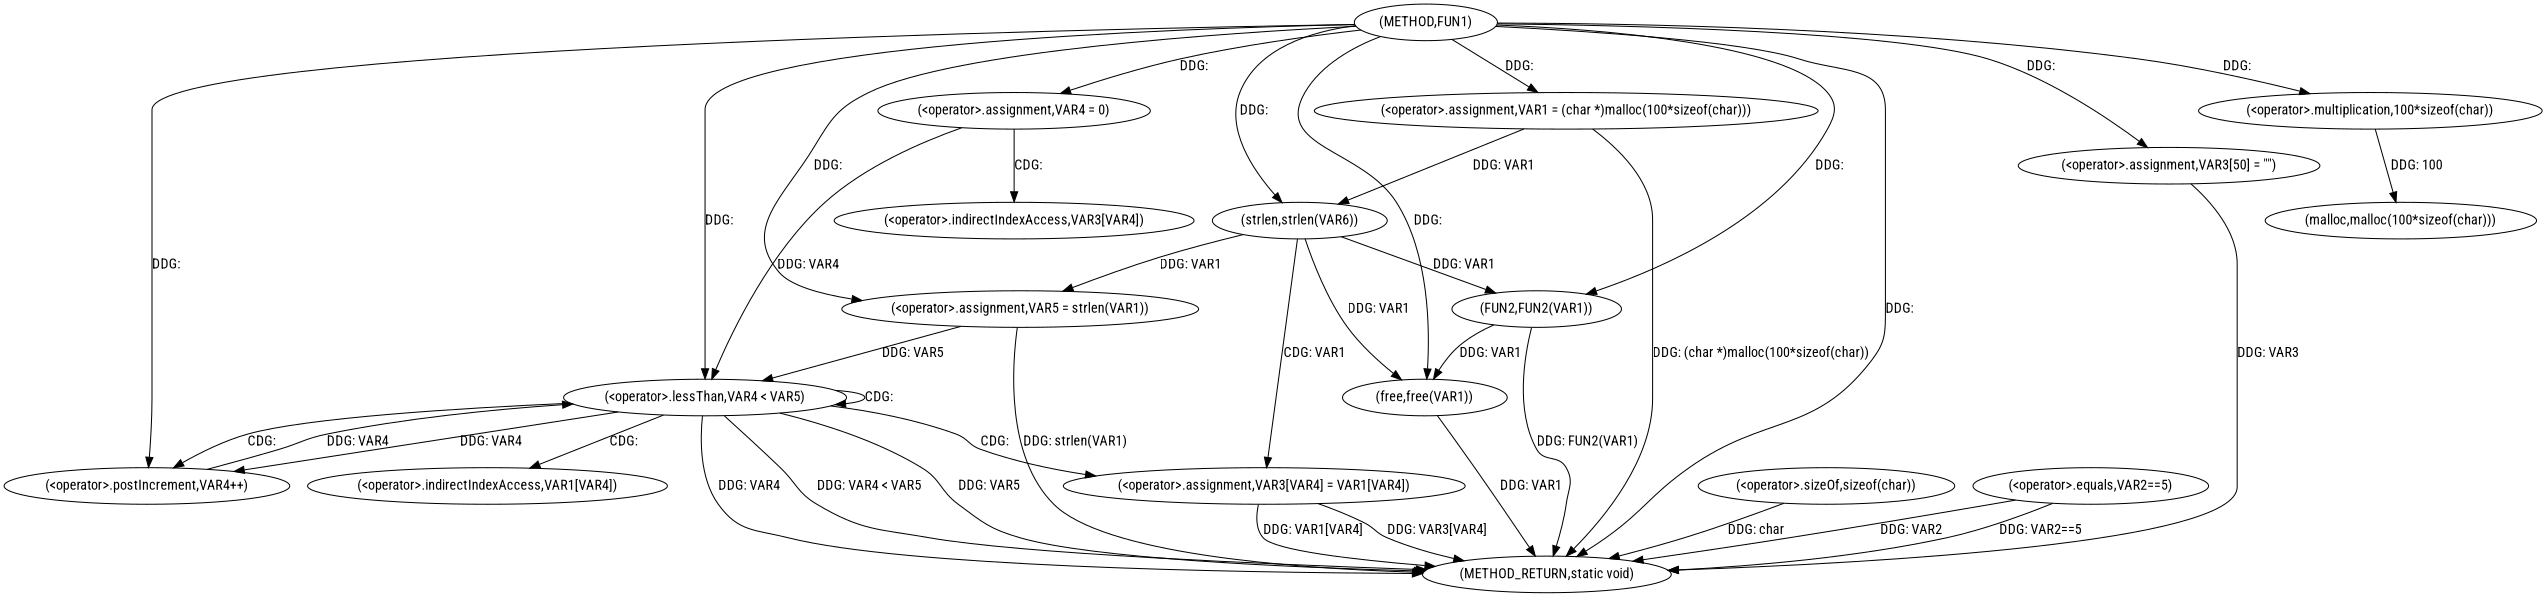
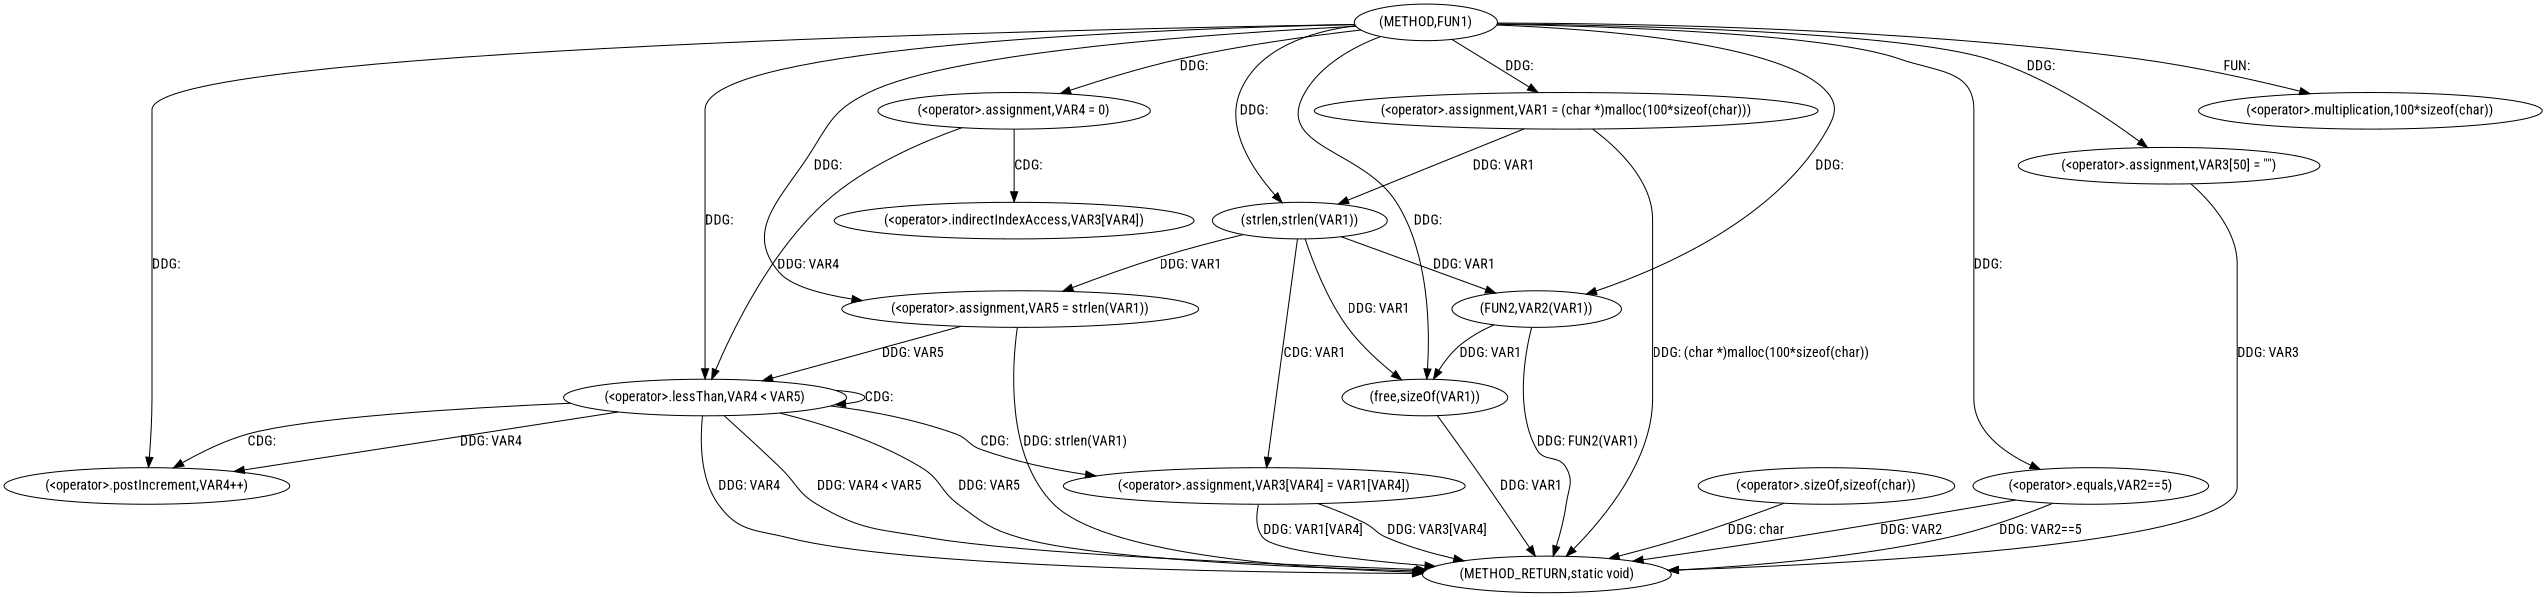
(2239, 67) -> (2239, 67)
(1885, 202) -> (1936, 69)
(1300, 221) -> (1300, 221)
(2401, 221) -> none
(1537, 309) -> (1537, 309)
(1425, 398) -> (1425, 398)
(382, 424) -> none
(487, 486) -> none
